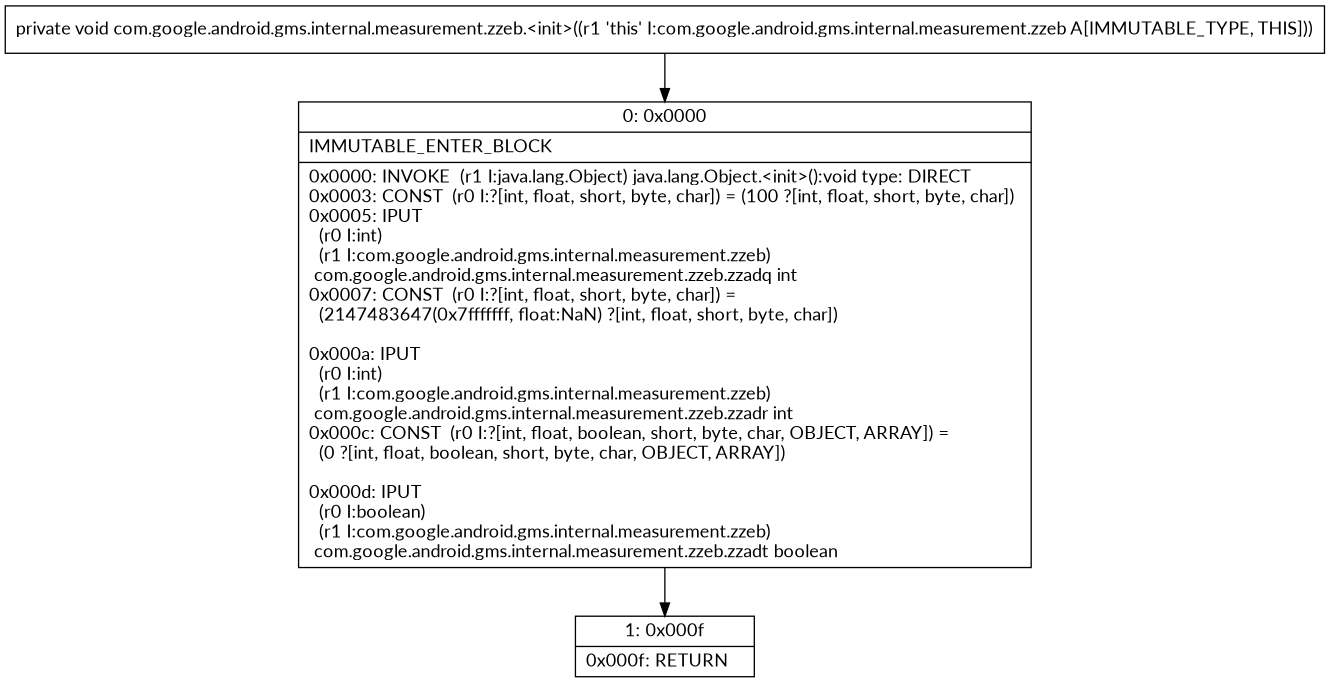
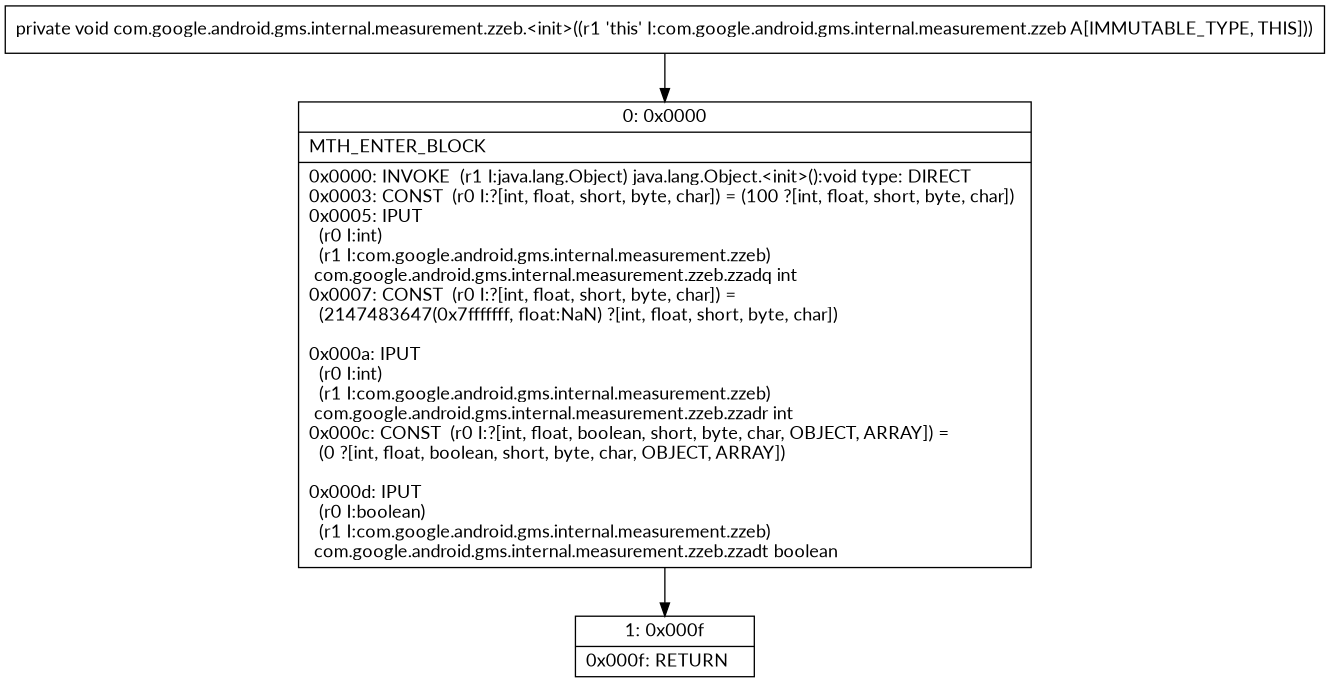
(431, 147) -> (398, 147)
